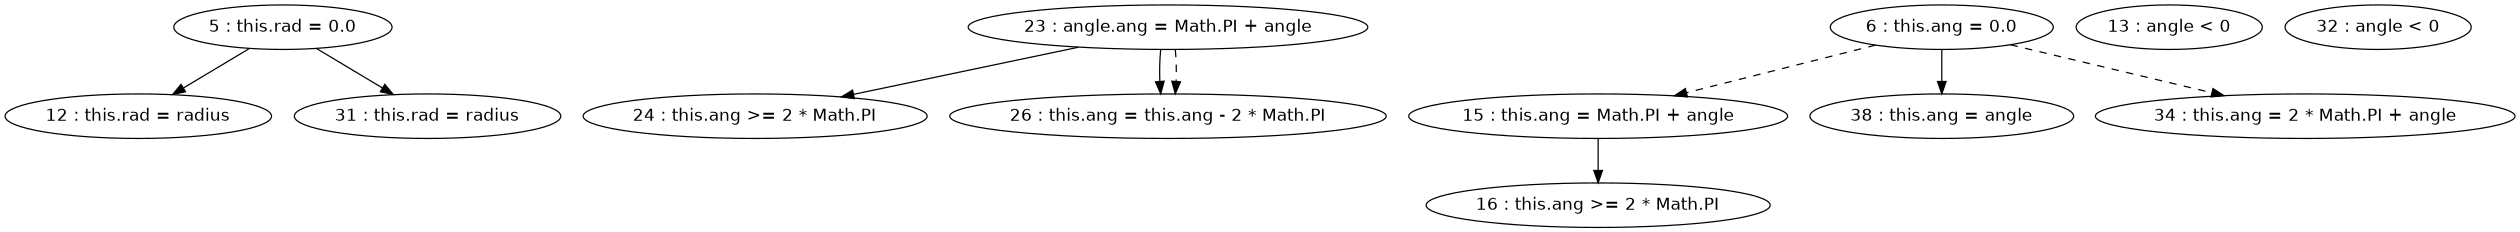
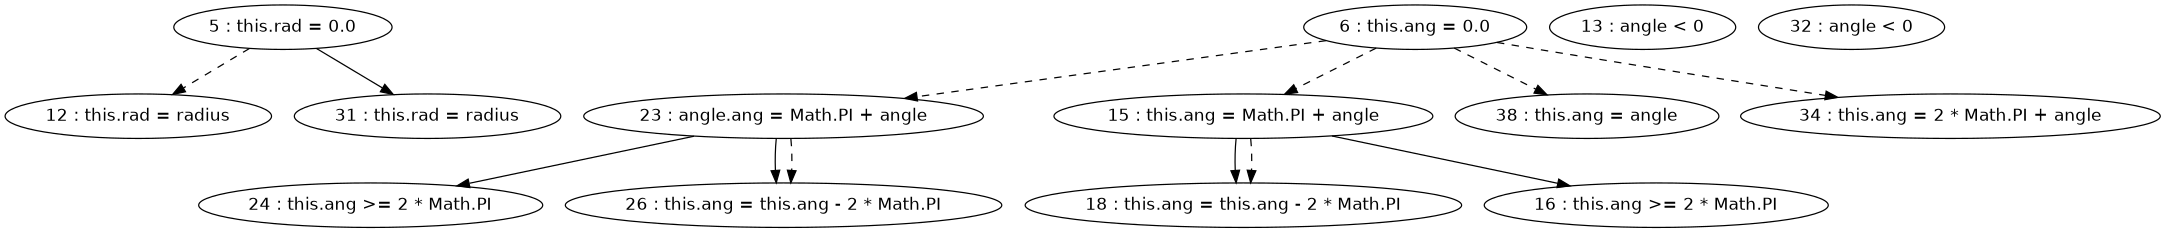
(1942, 66) -> (1495, 69)
(216, 68) -> (216, 68)
none -> (1122, 69)
none -> (1243, 205)
